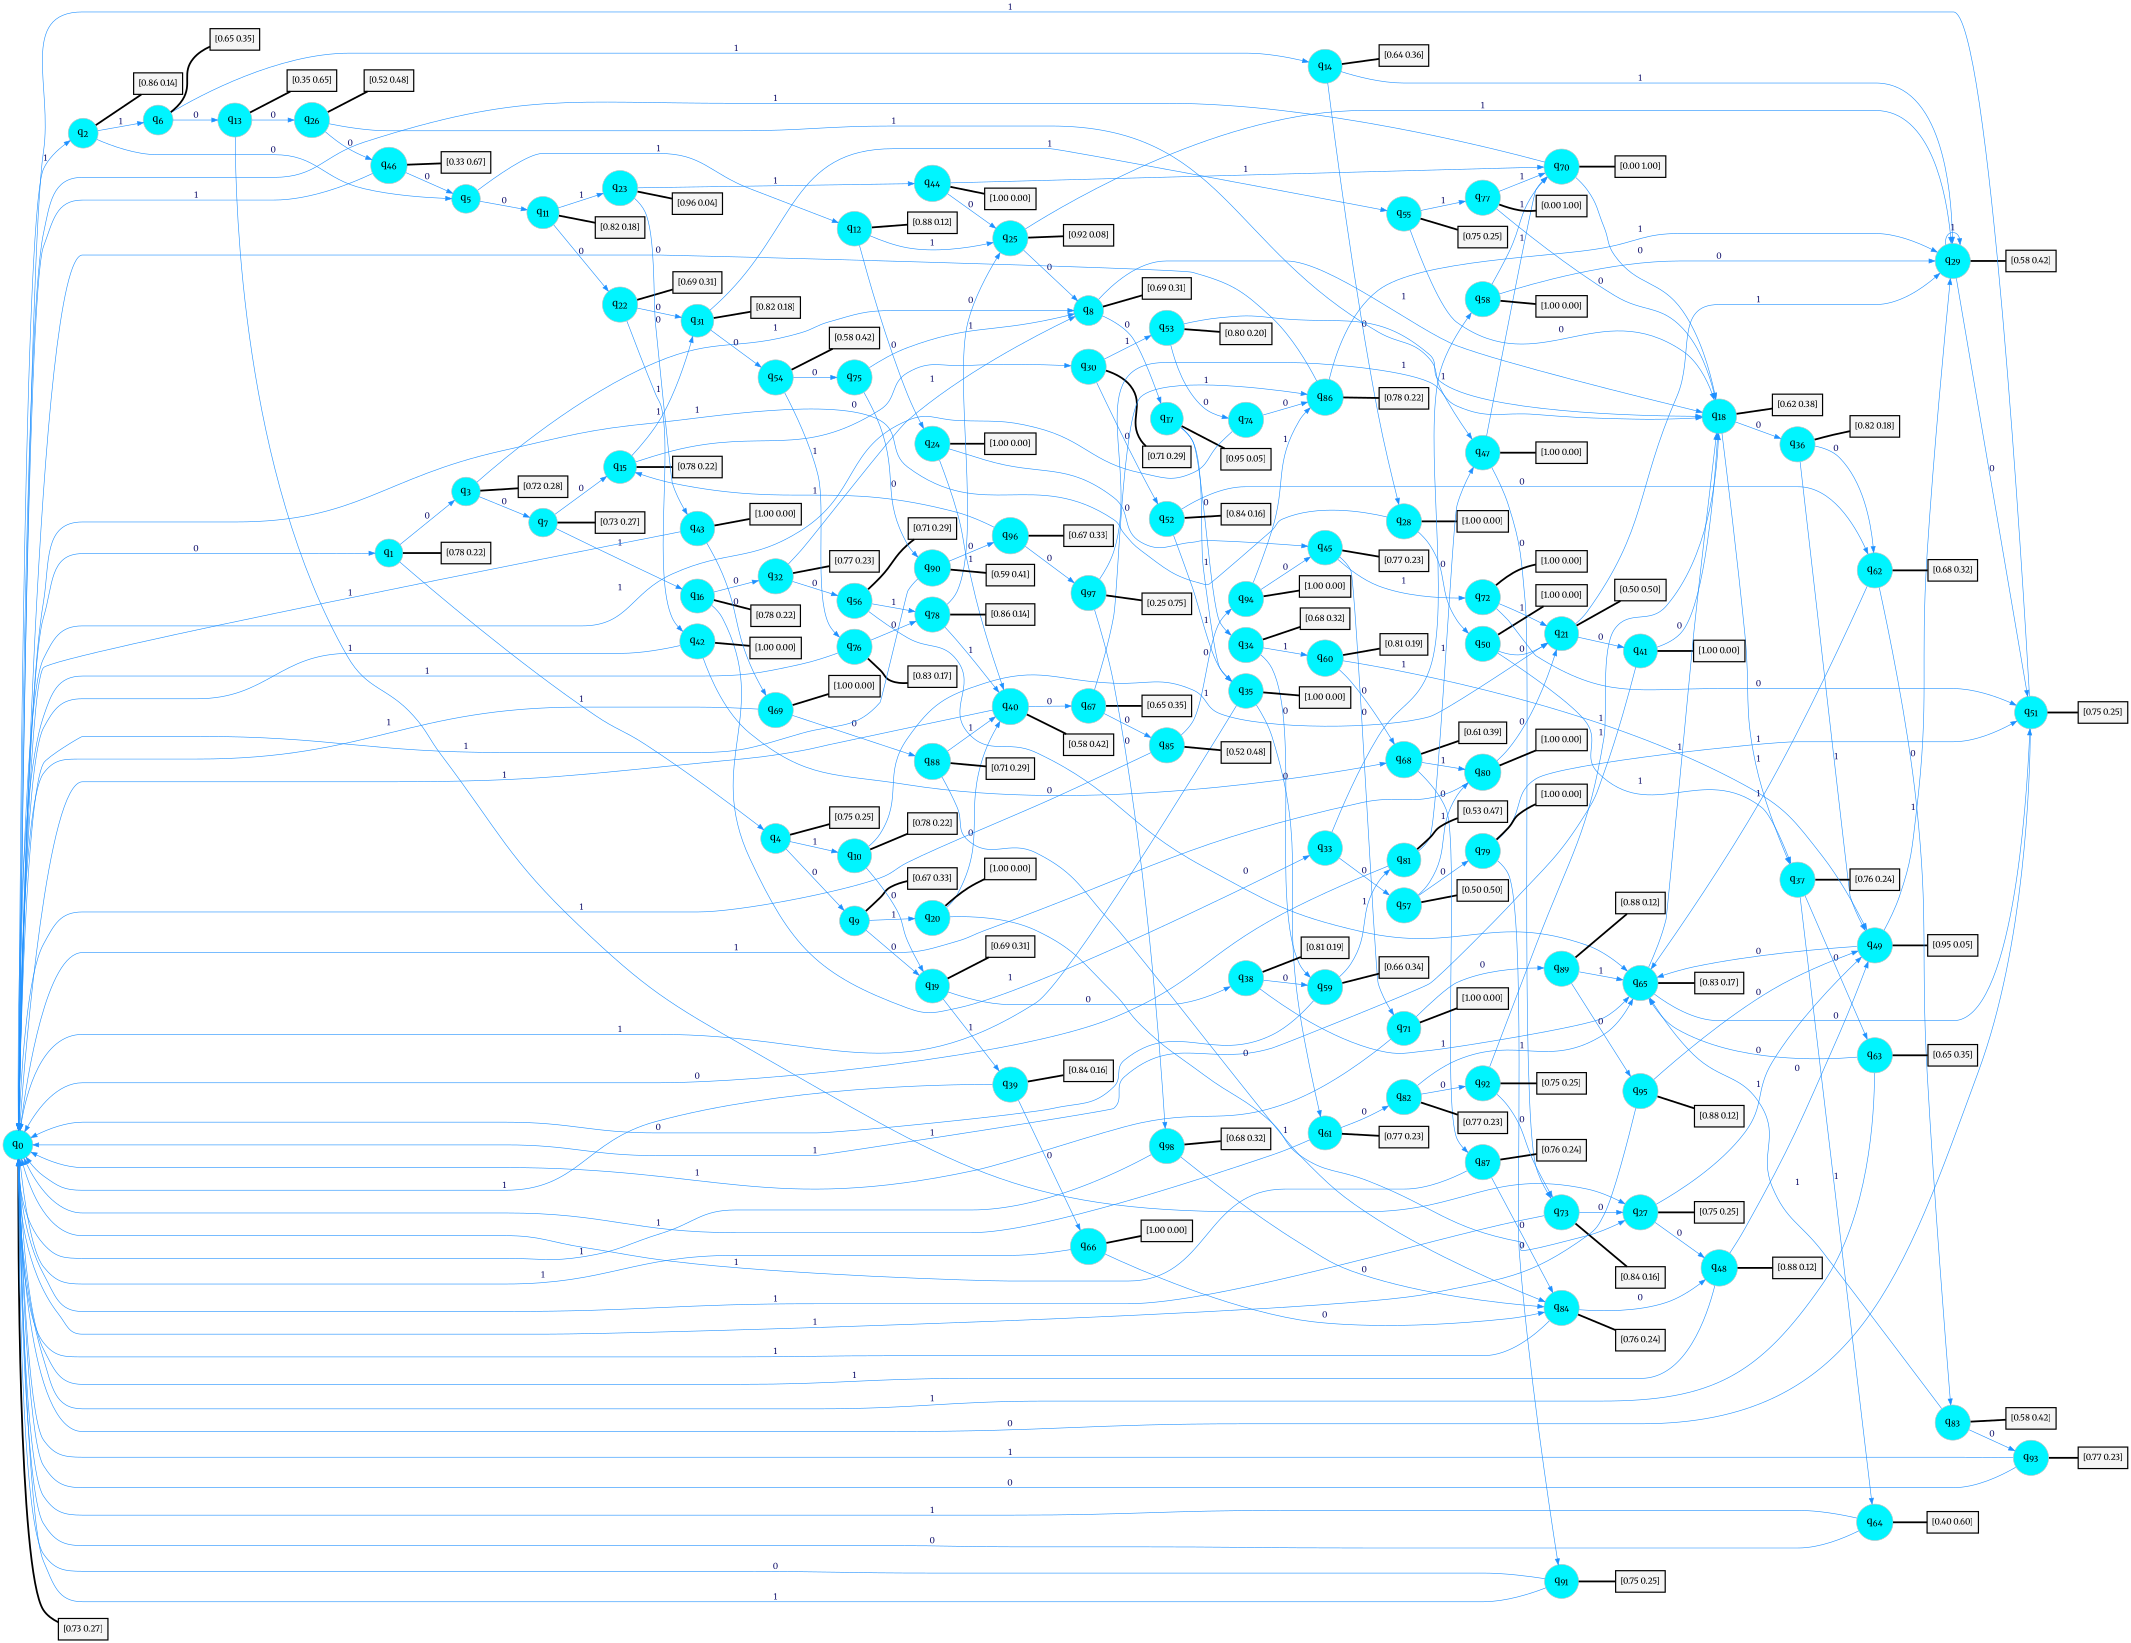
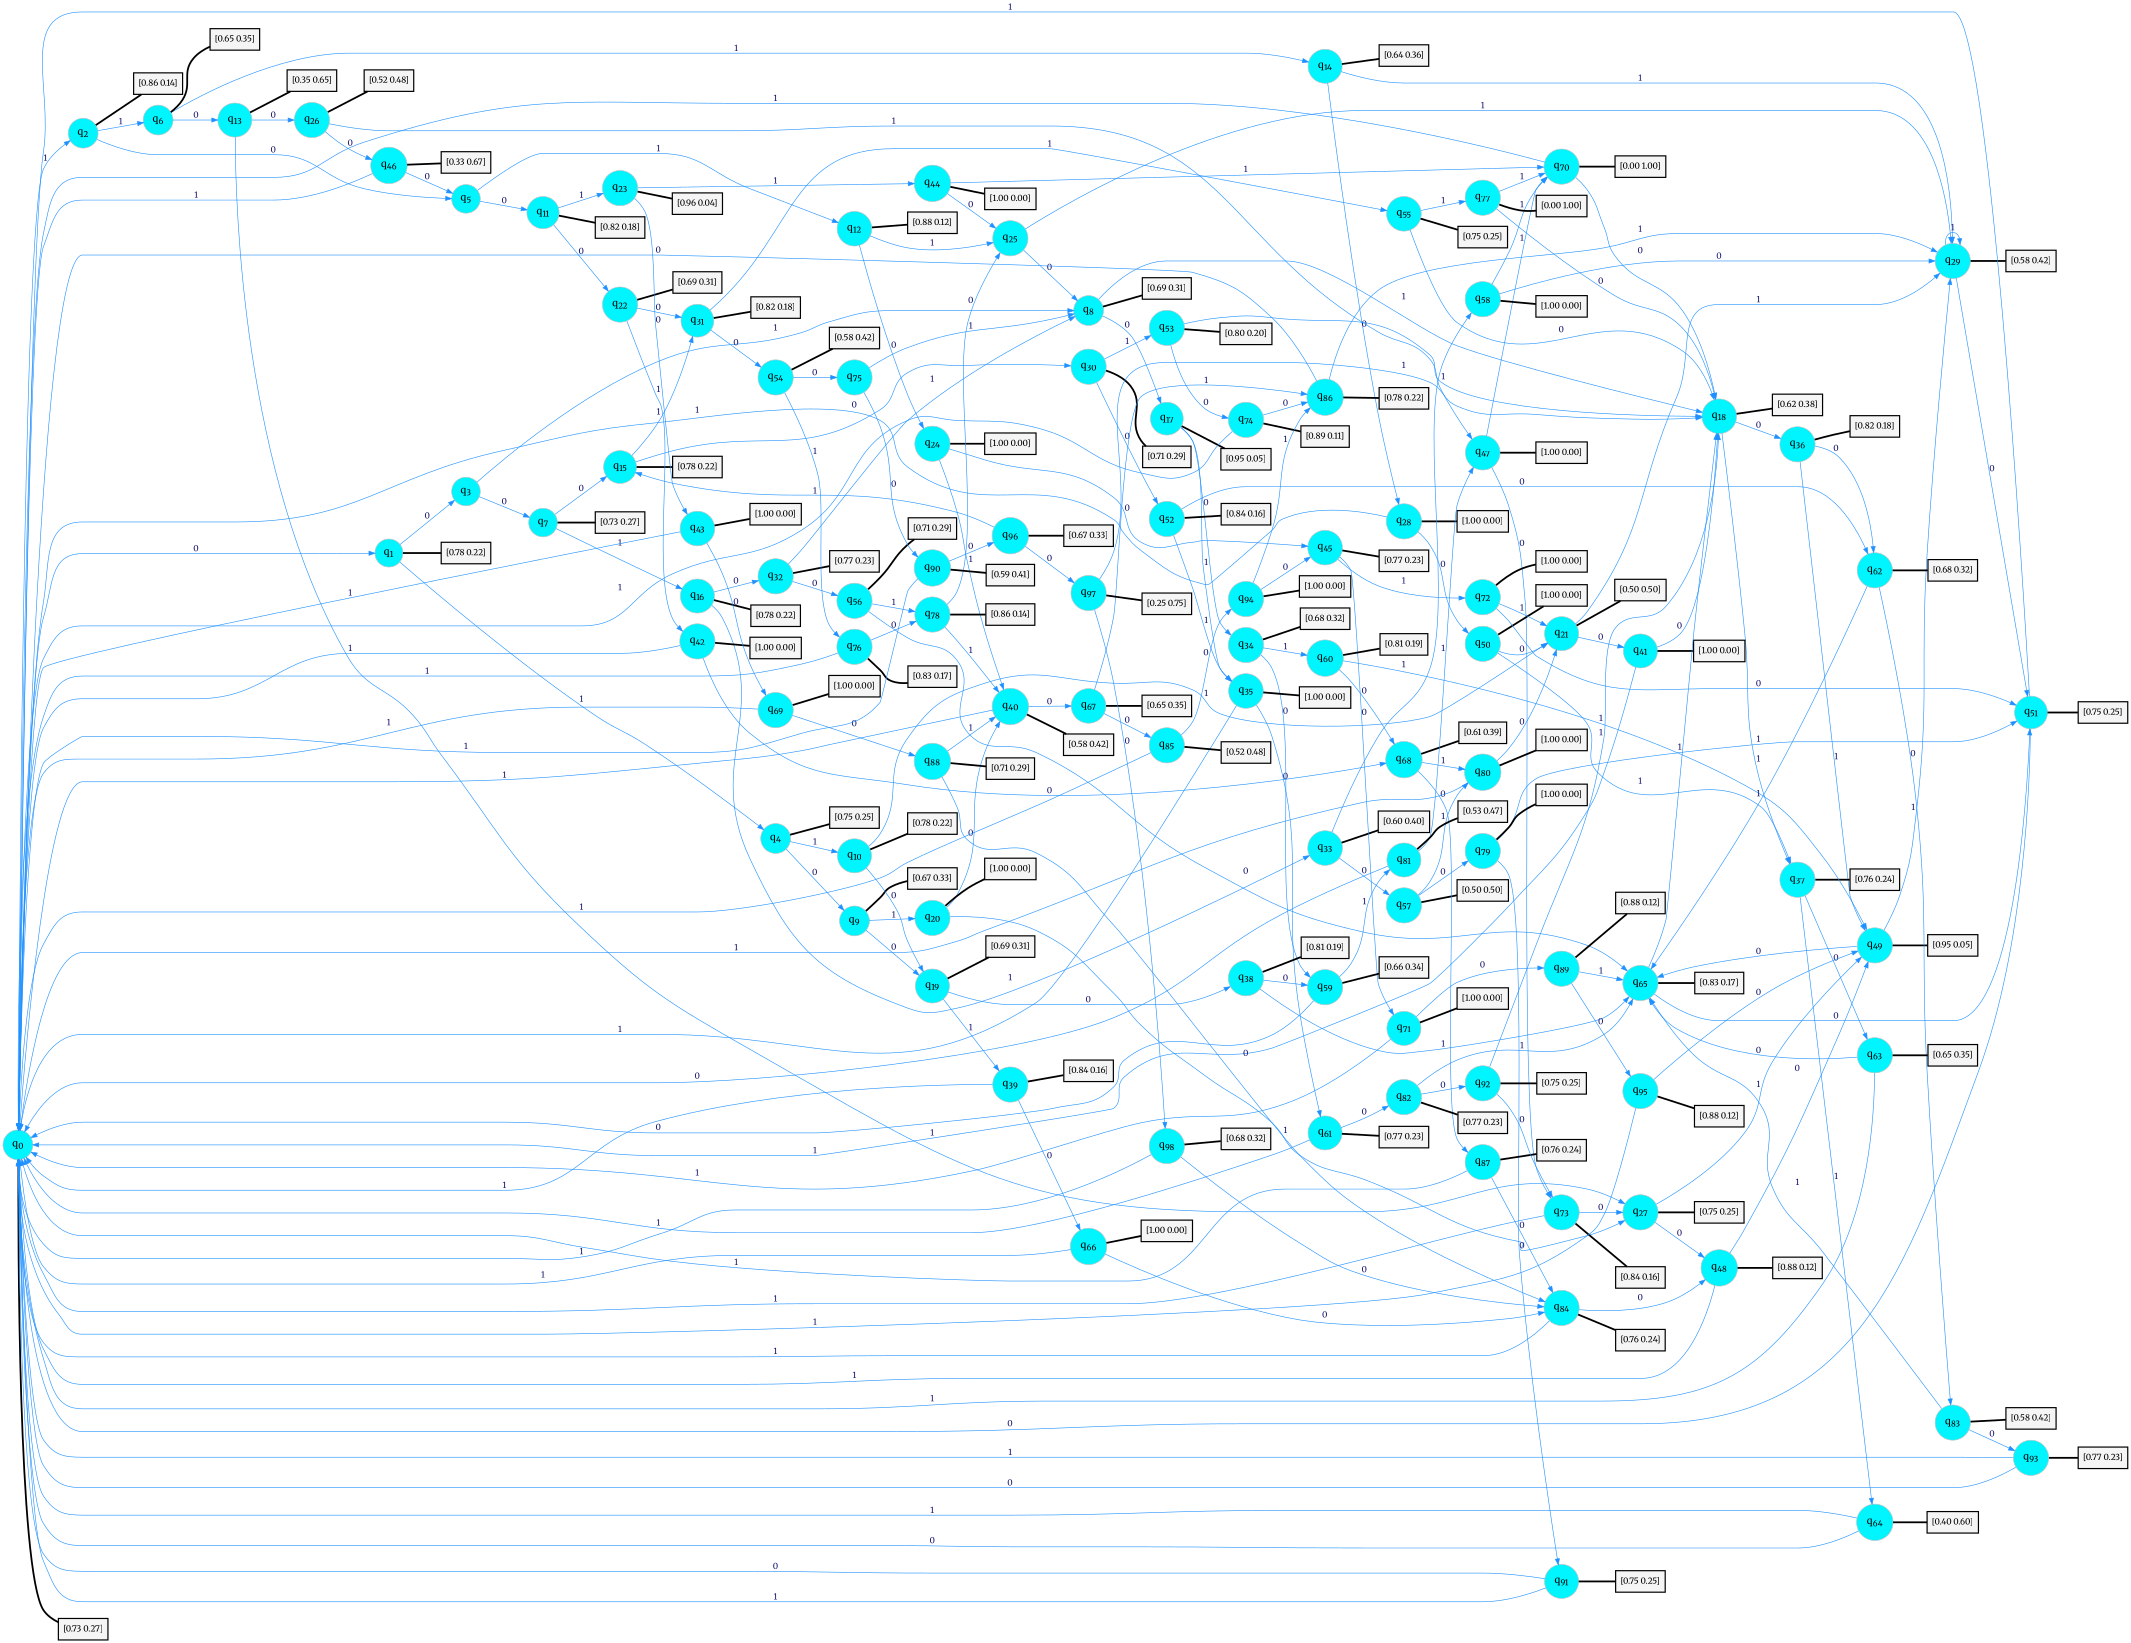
(1089, 235) -> none
none -> (1325, 437)
(543, 487) -> none
none -> (1404, 822)
